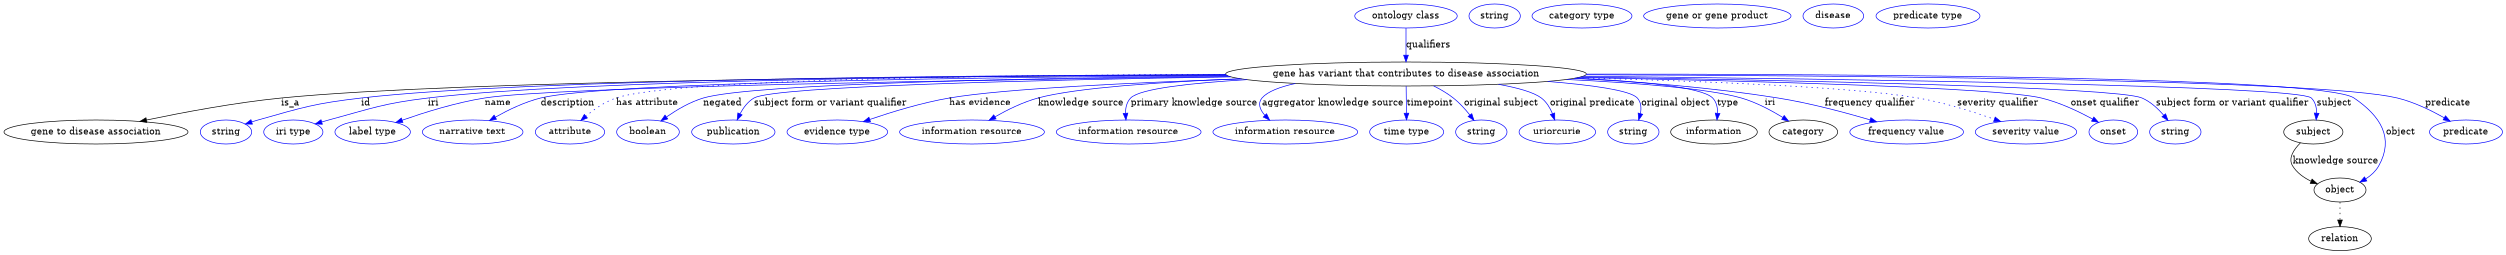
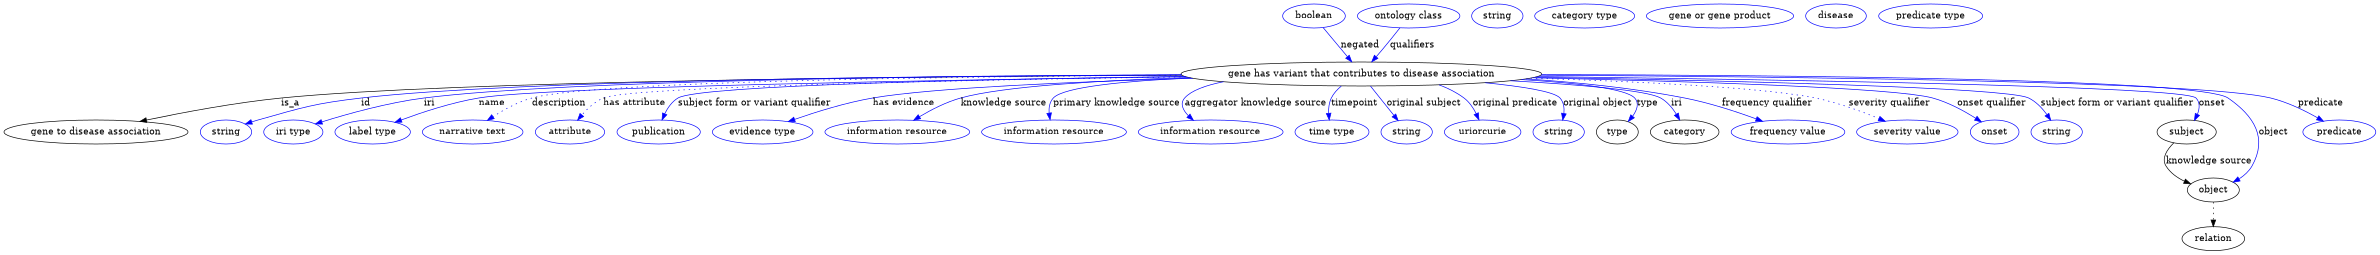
(859, 81) -> (835, 80)
(945, 81) -> (1335, 42)
(2334, 103) -> (2212, 103)
(1714, 132) -> (1617, 132)
